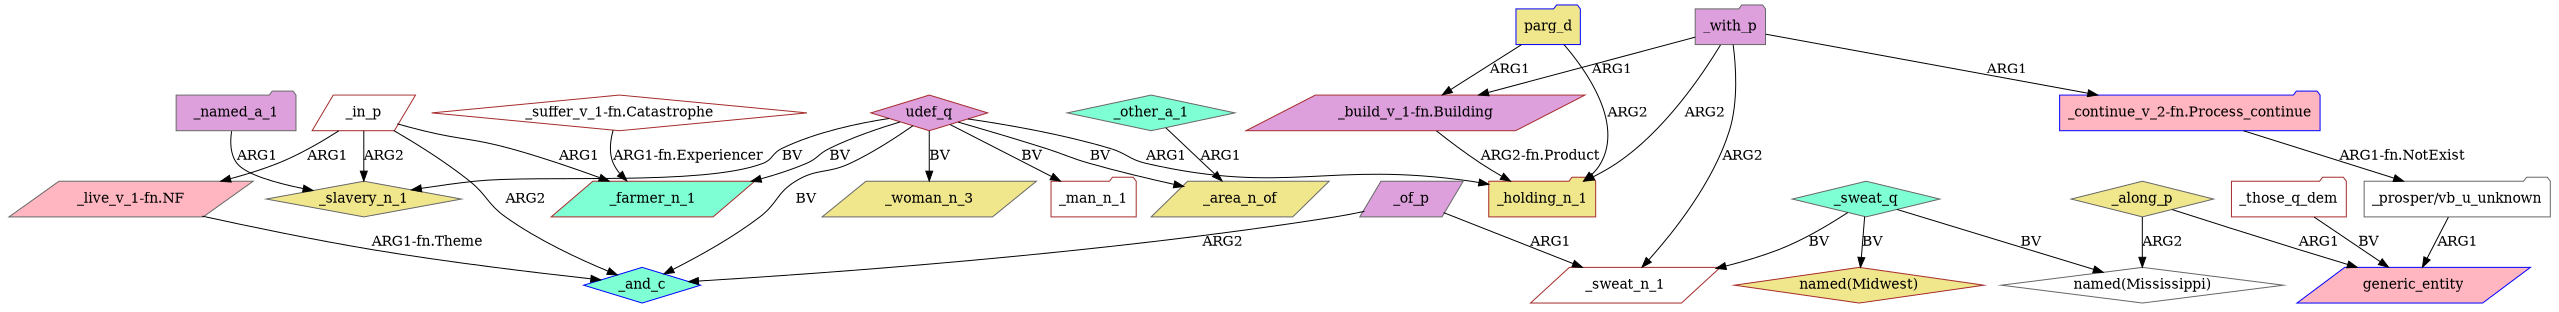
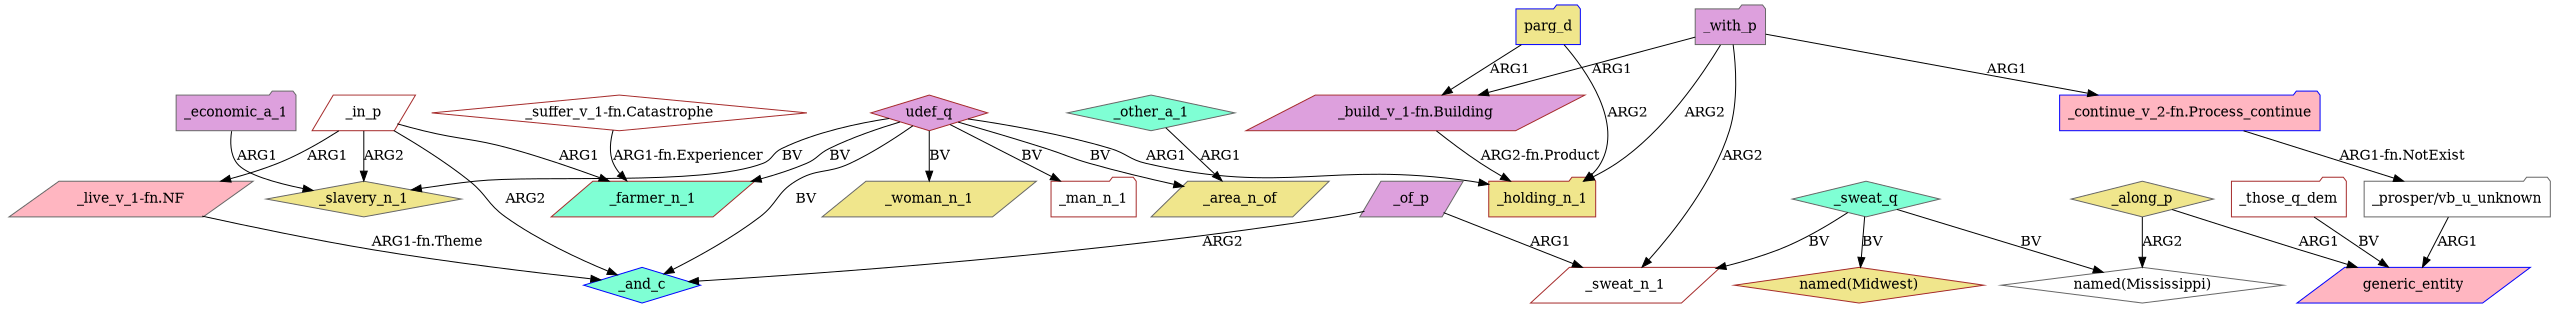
(236, 113) -> (236, 113)
(929, 199) -> (929, 199)
